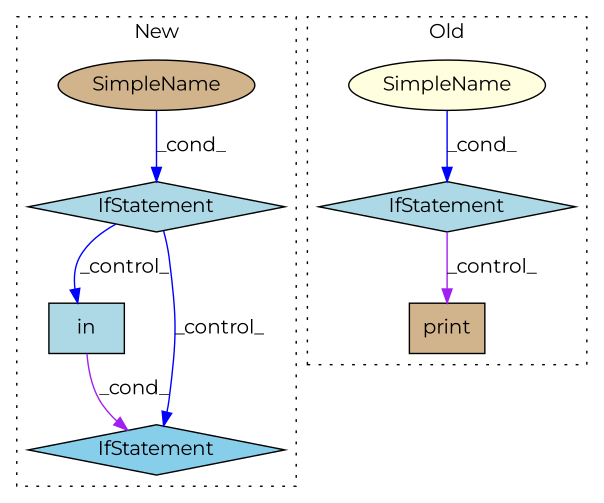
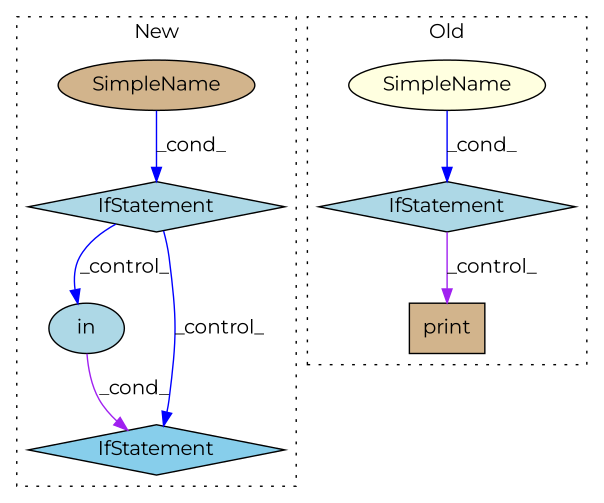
(87, 328) -> (87, 328)
